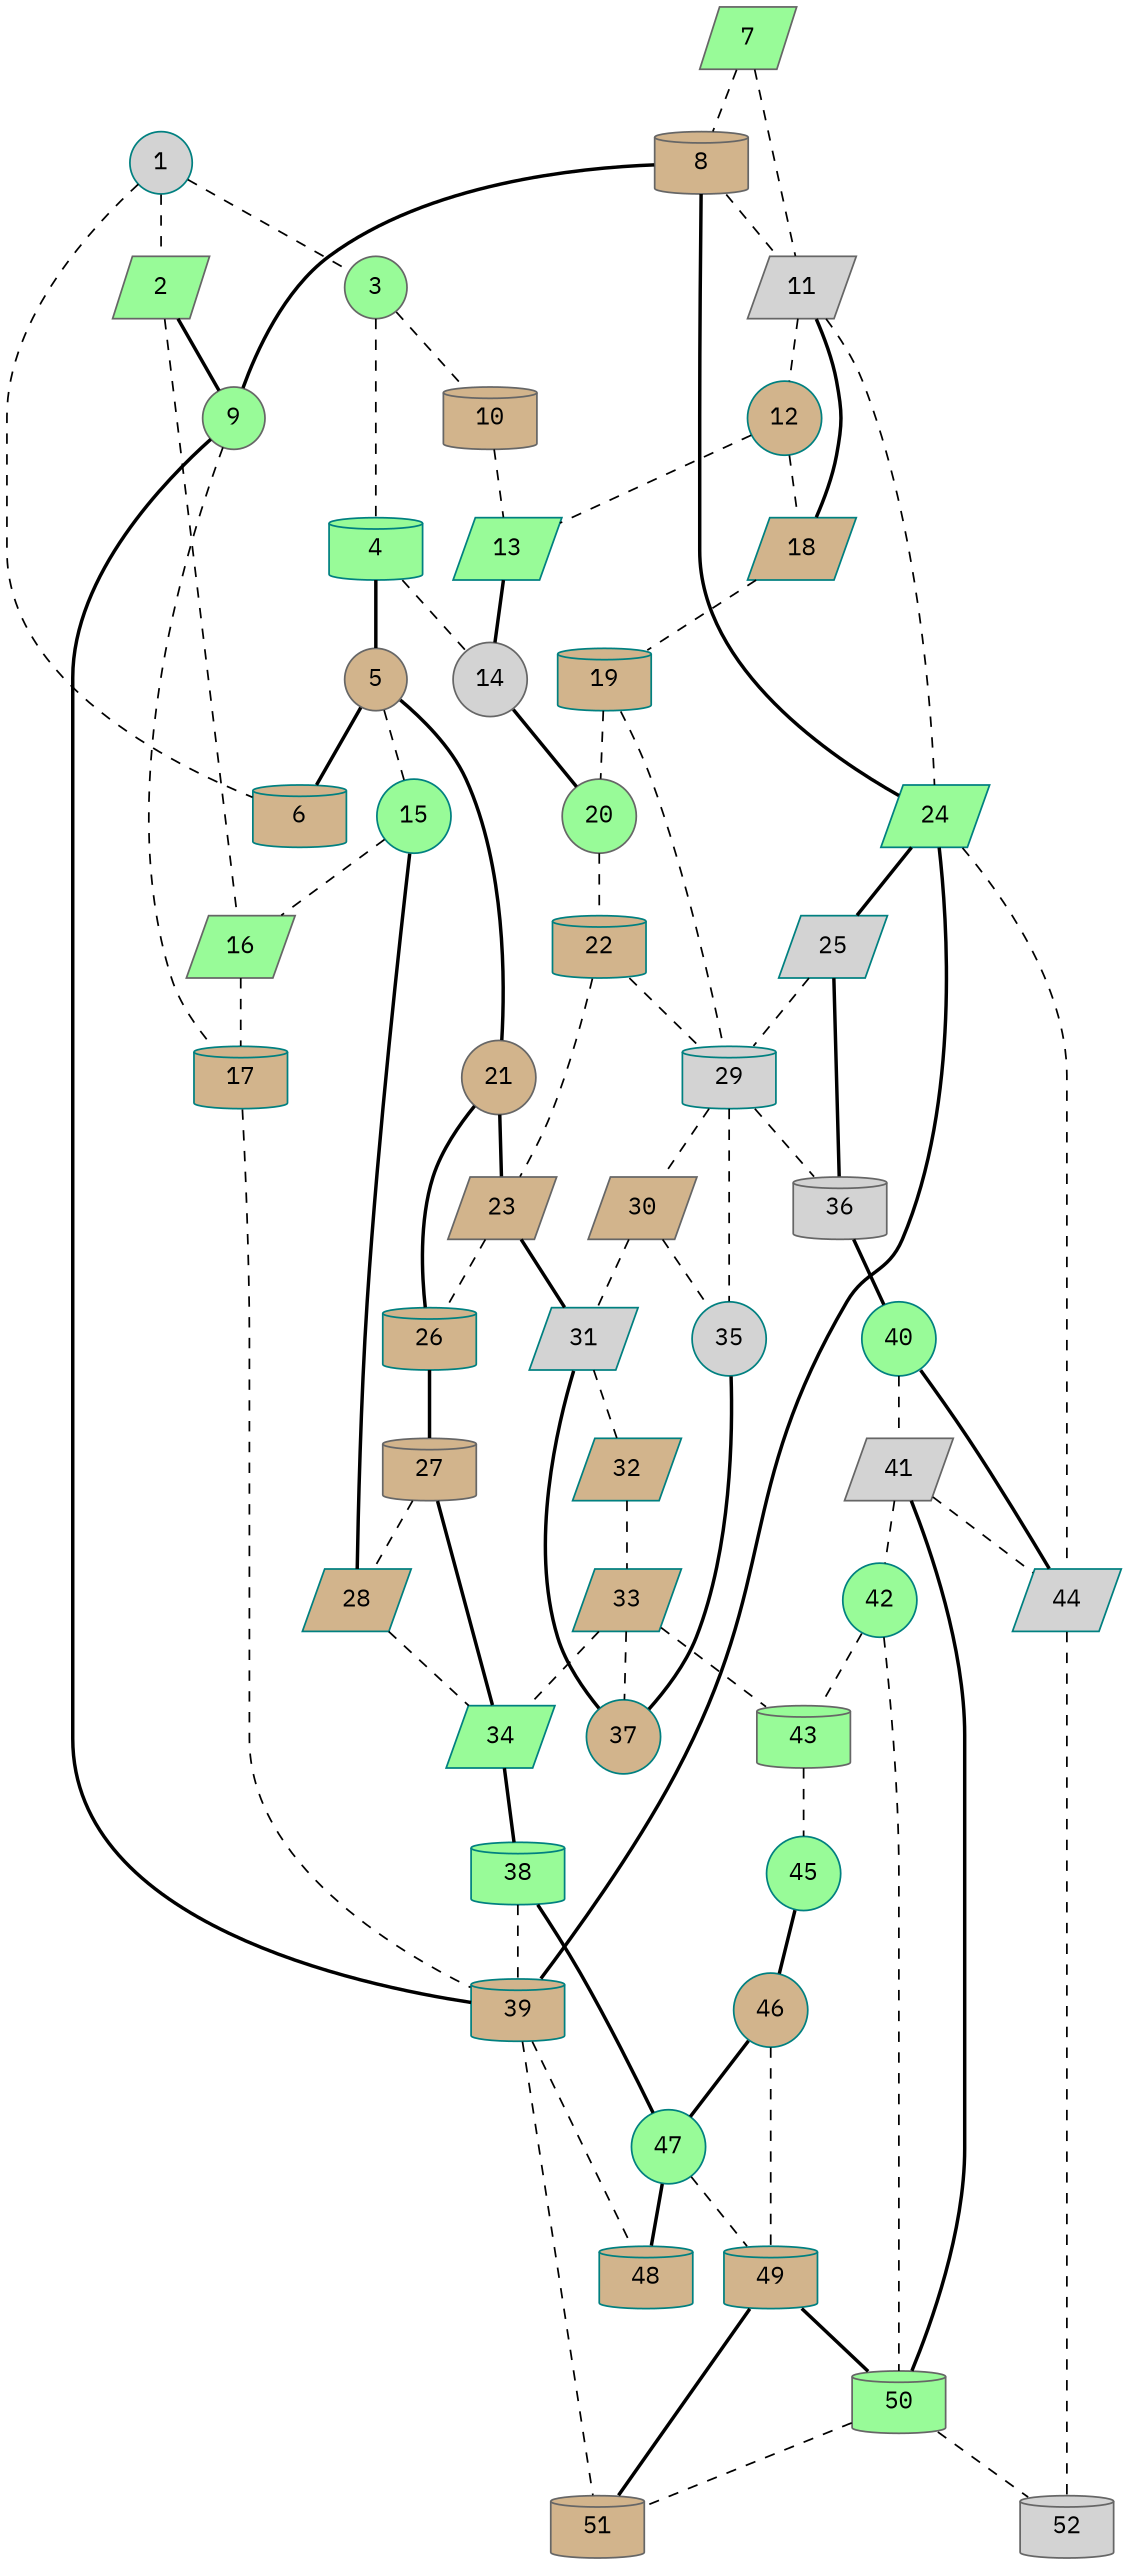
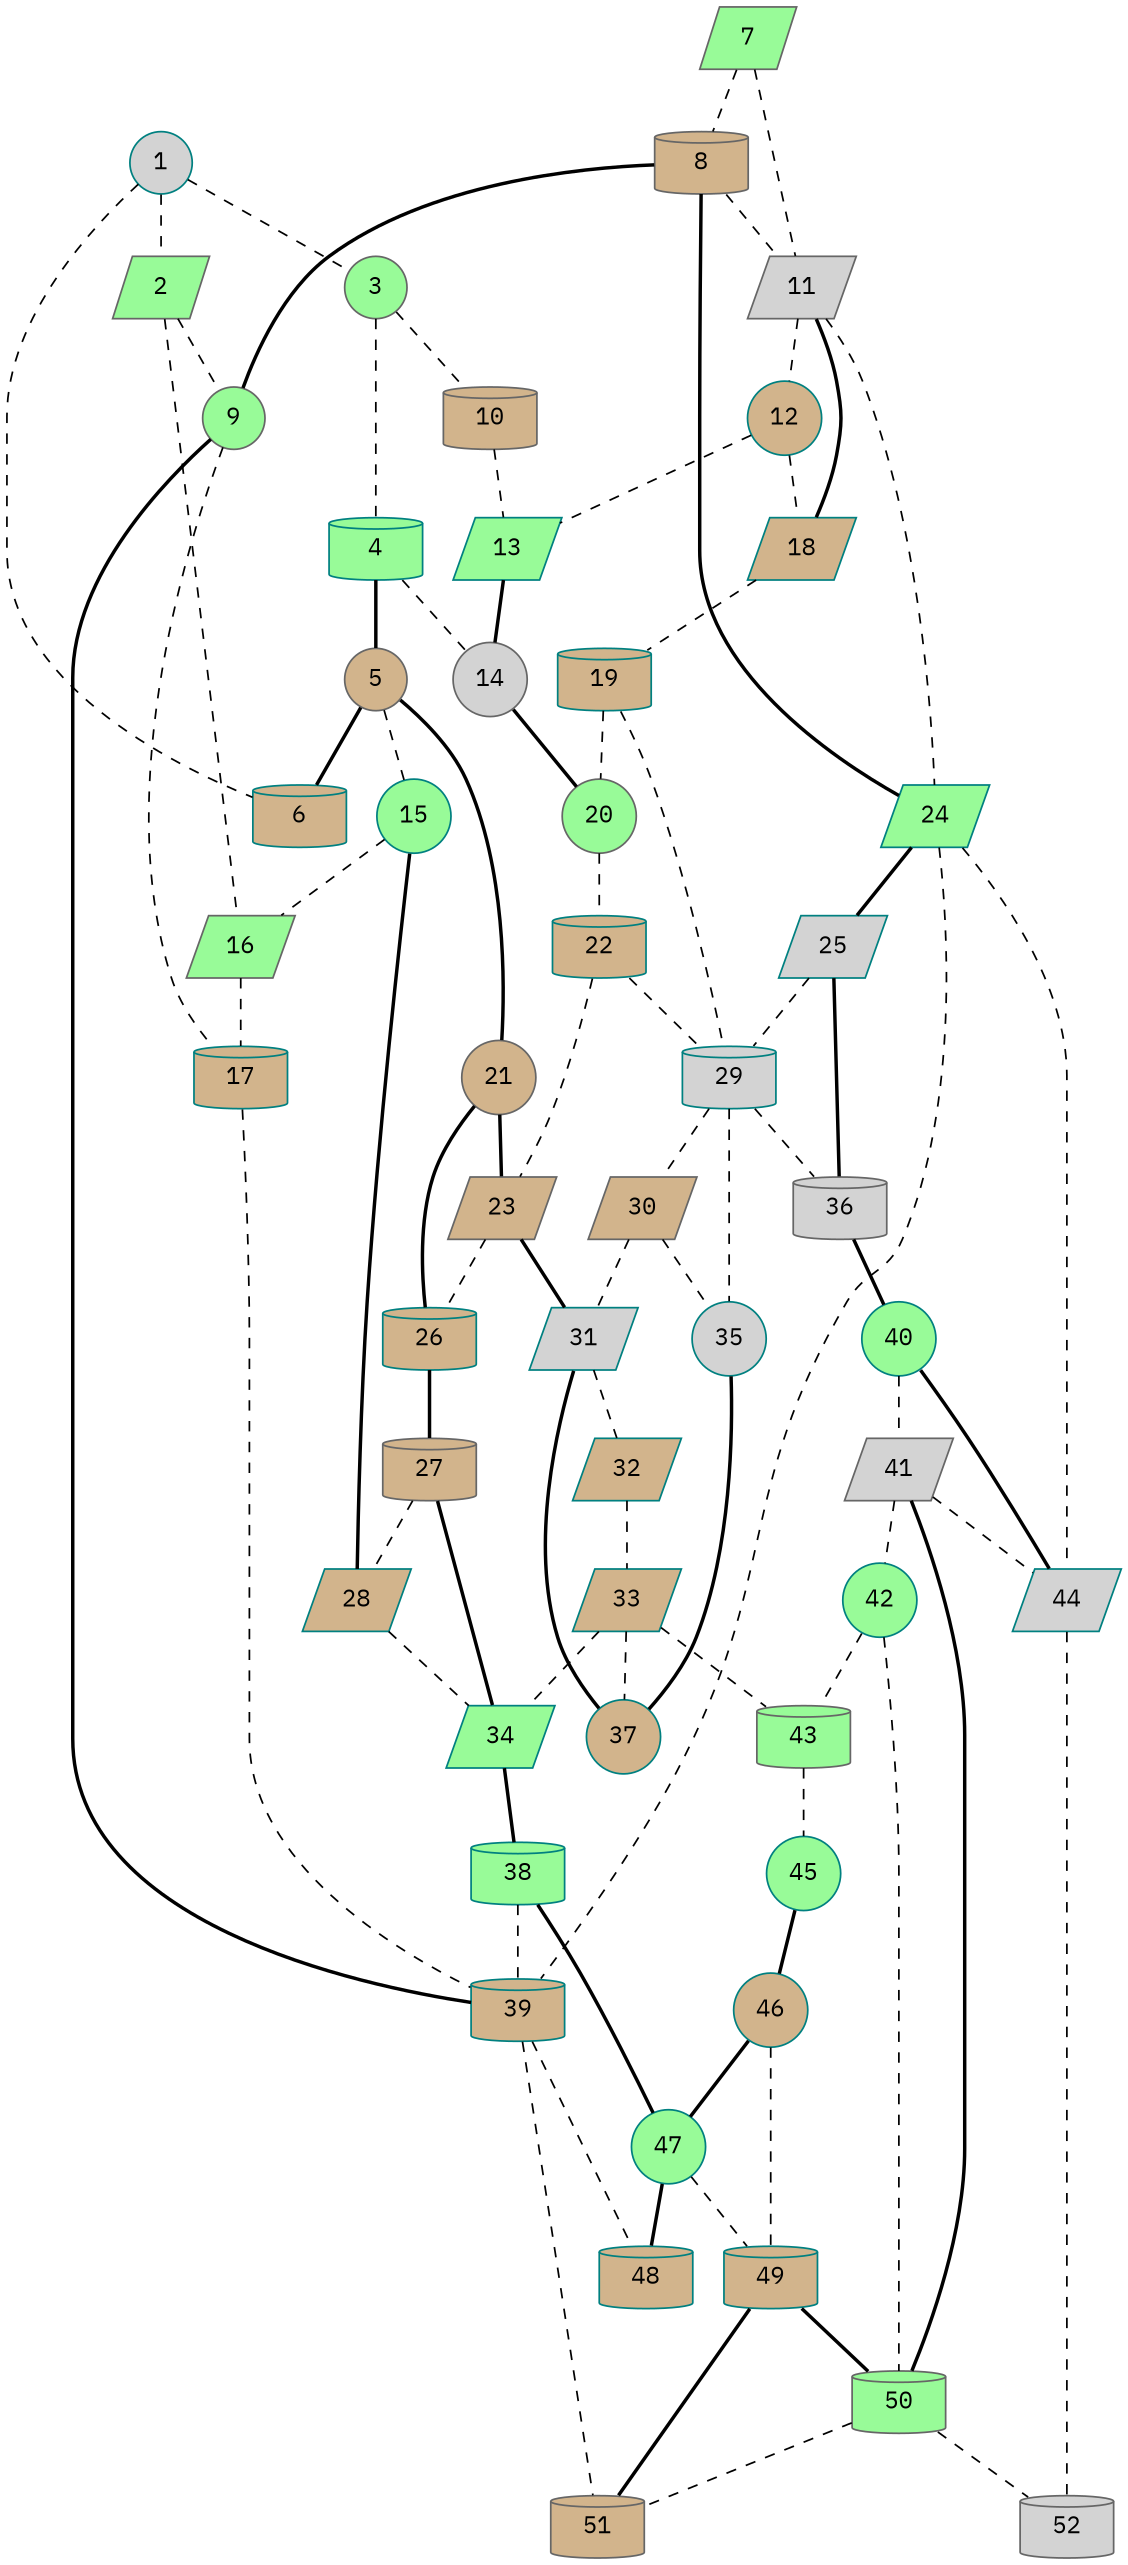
(198, 355) -> (198, 355)
(790, 1423) -> (790, 1423)
